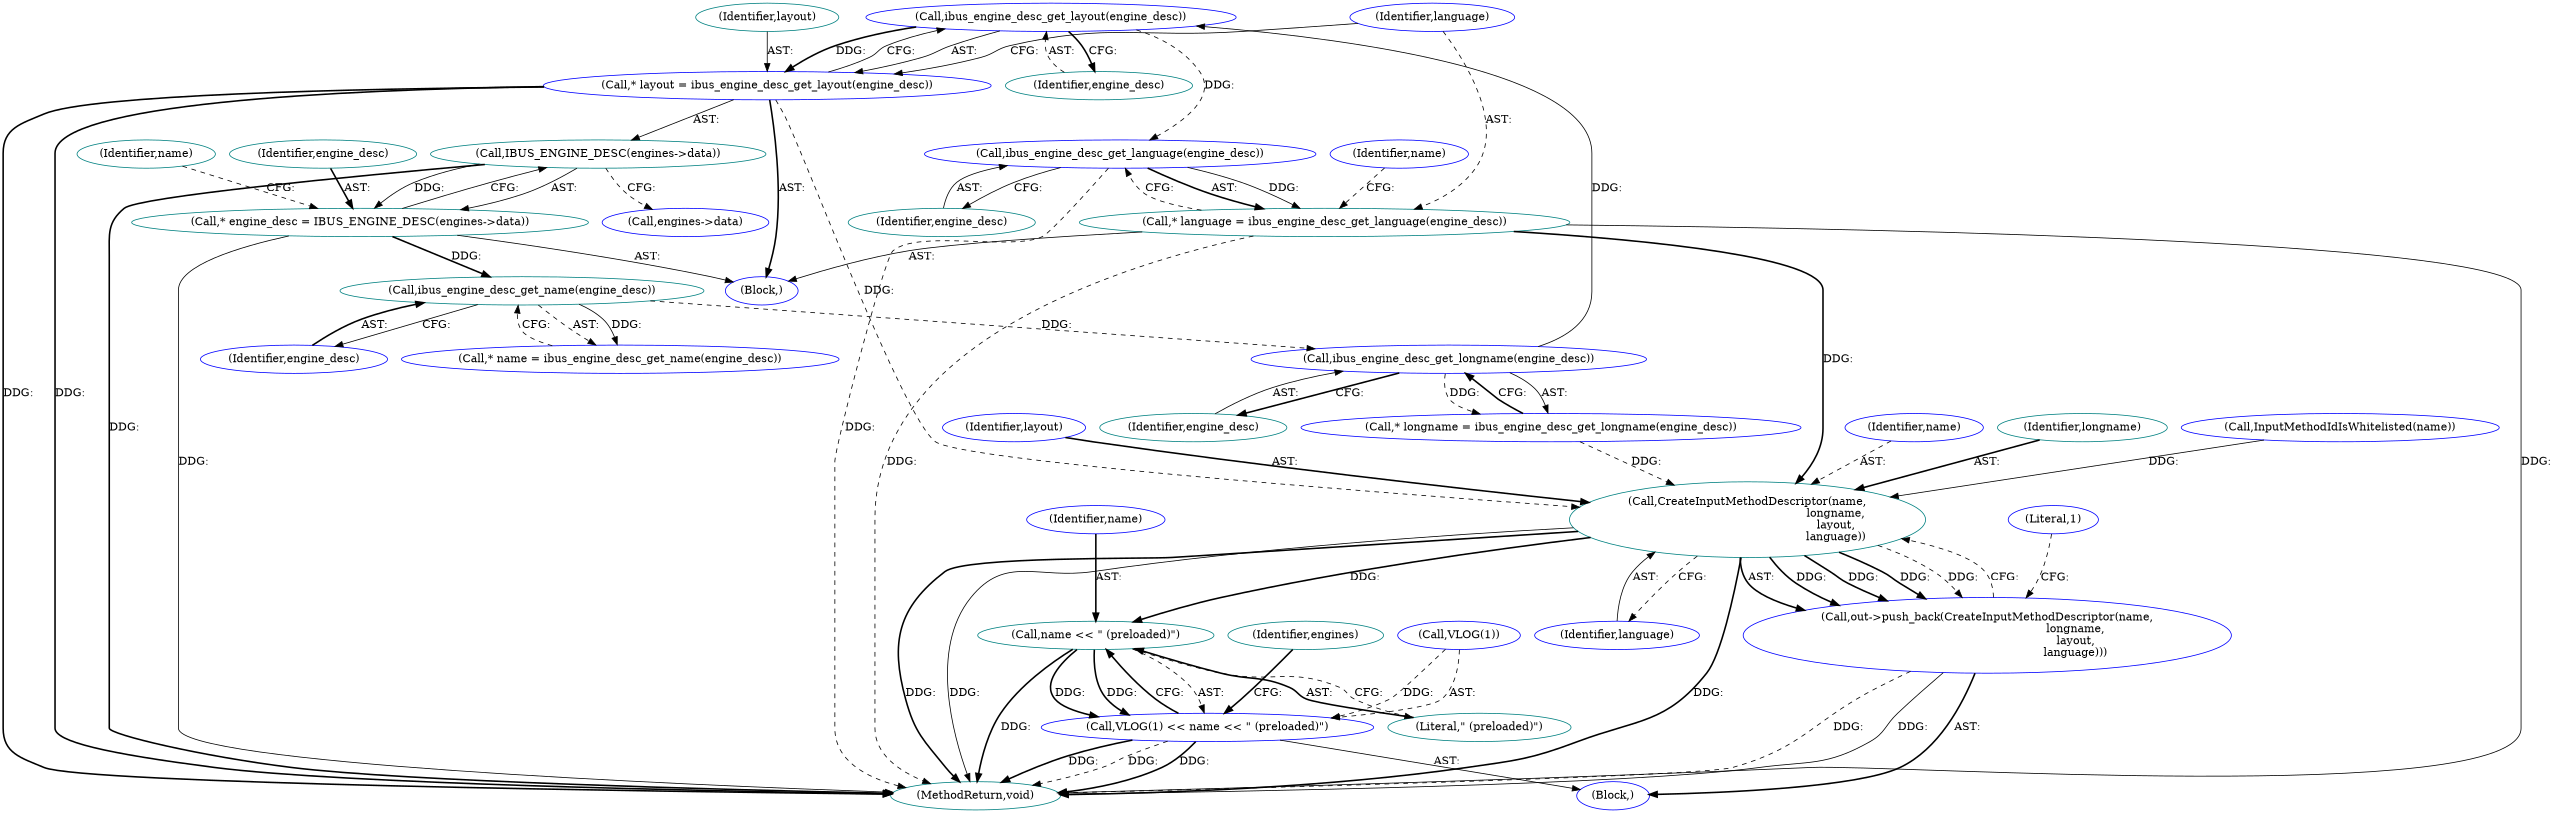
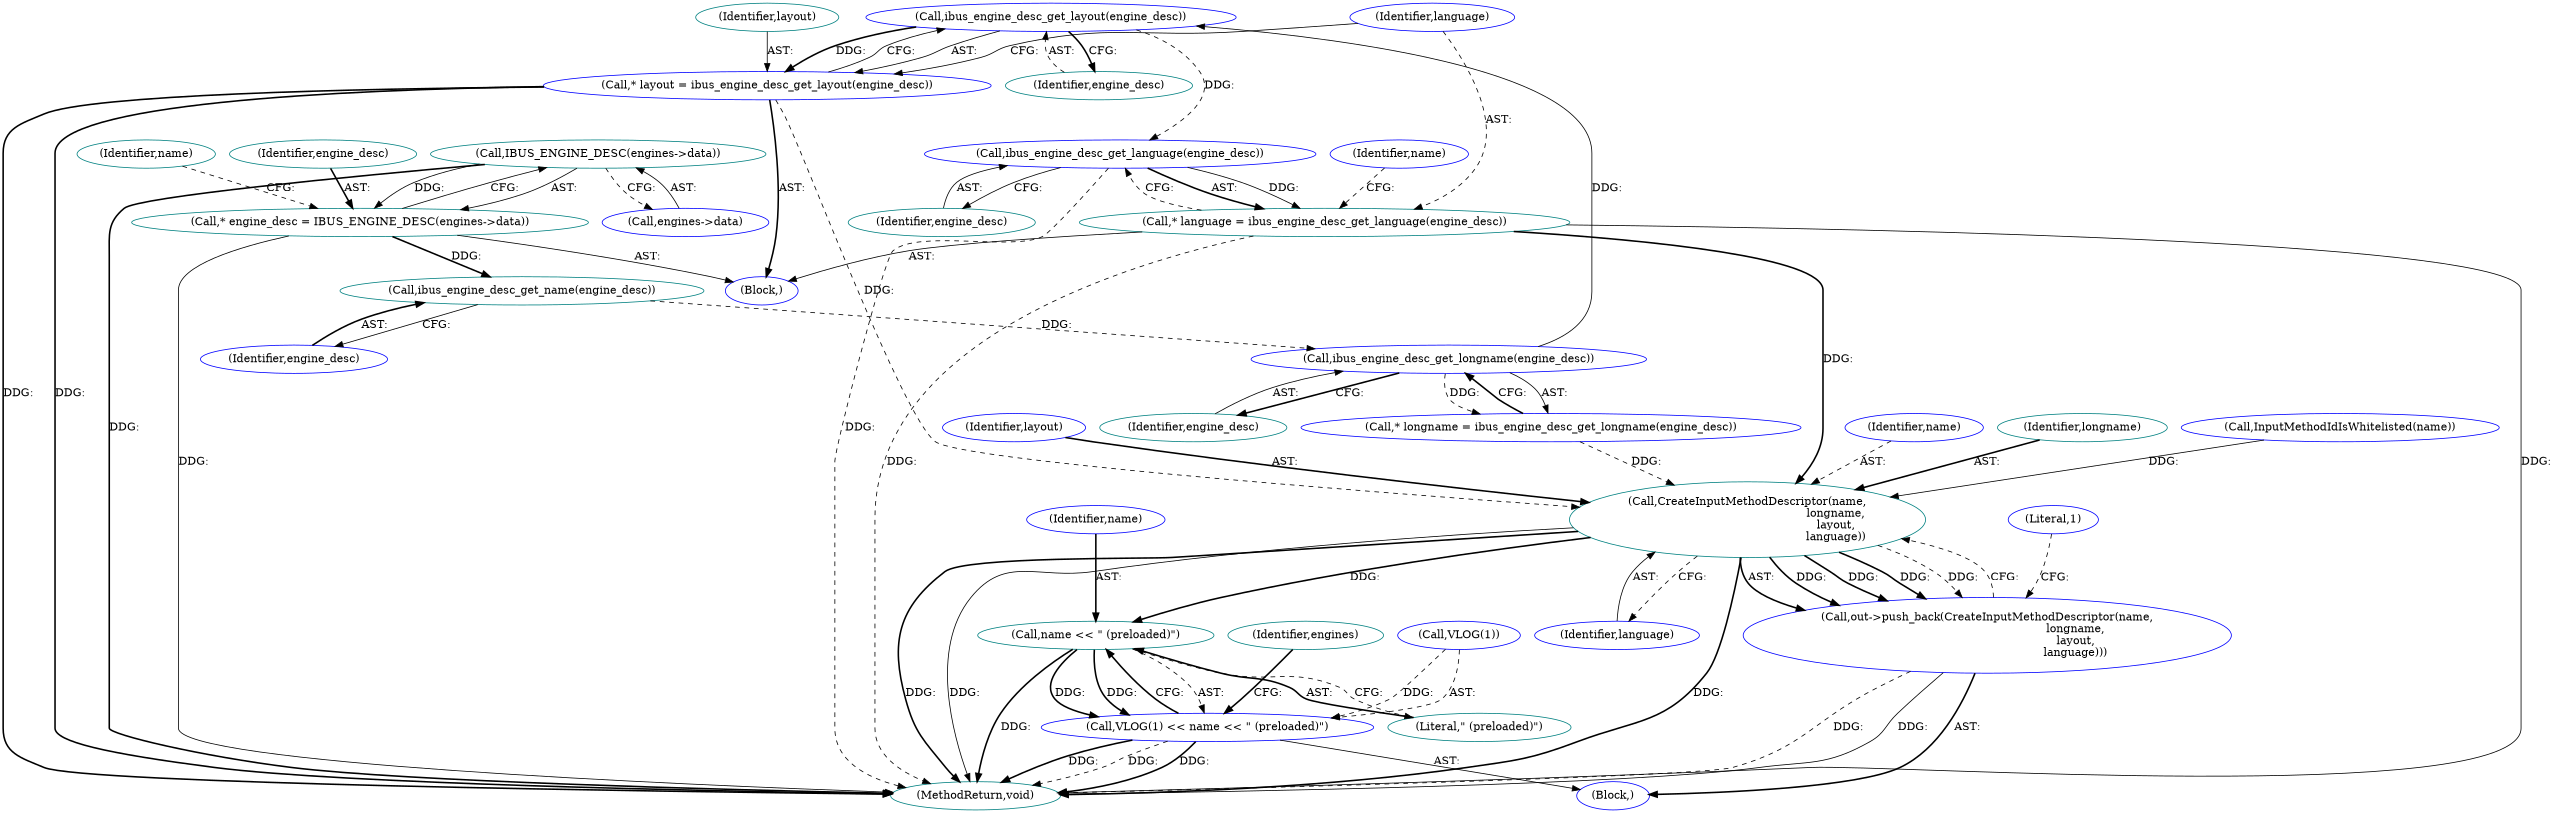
(686, 118) -> (664, 187)
(620, 359) -> none
